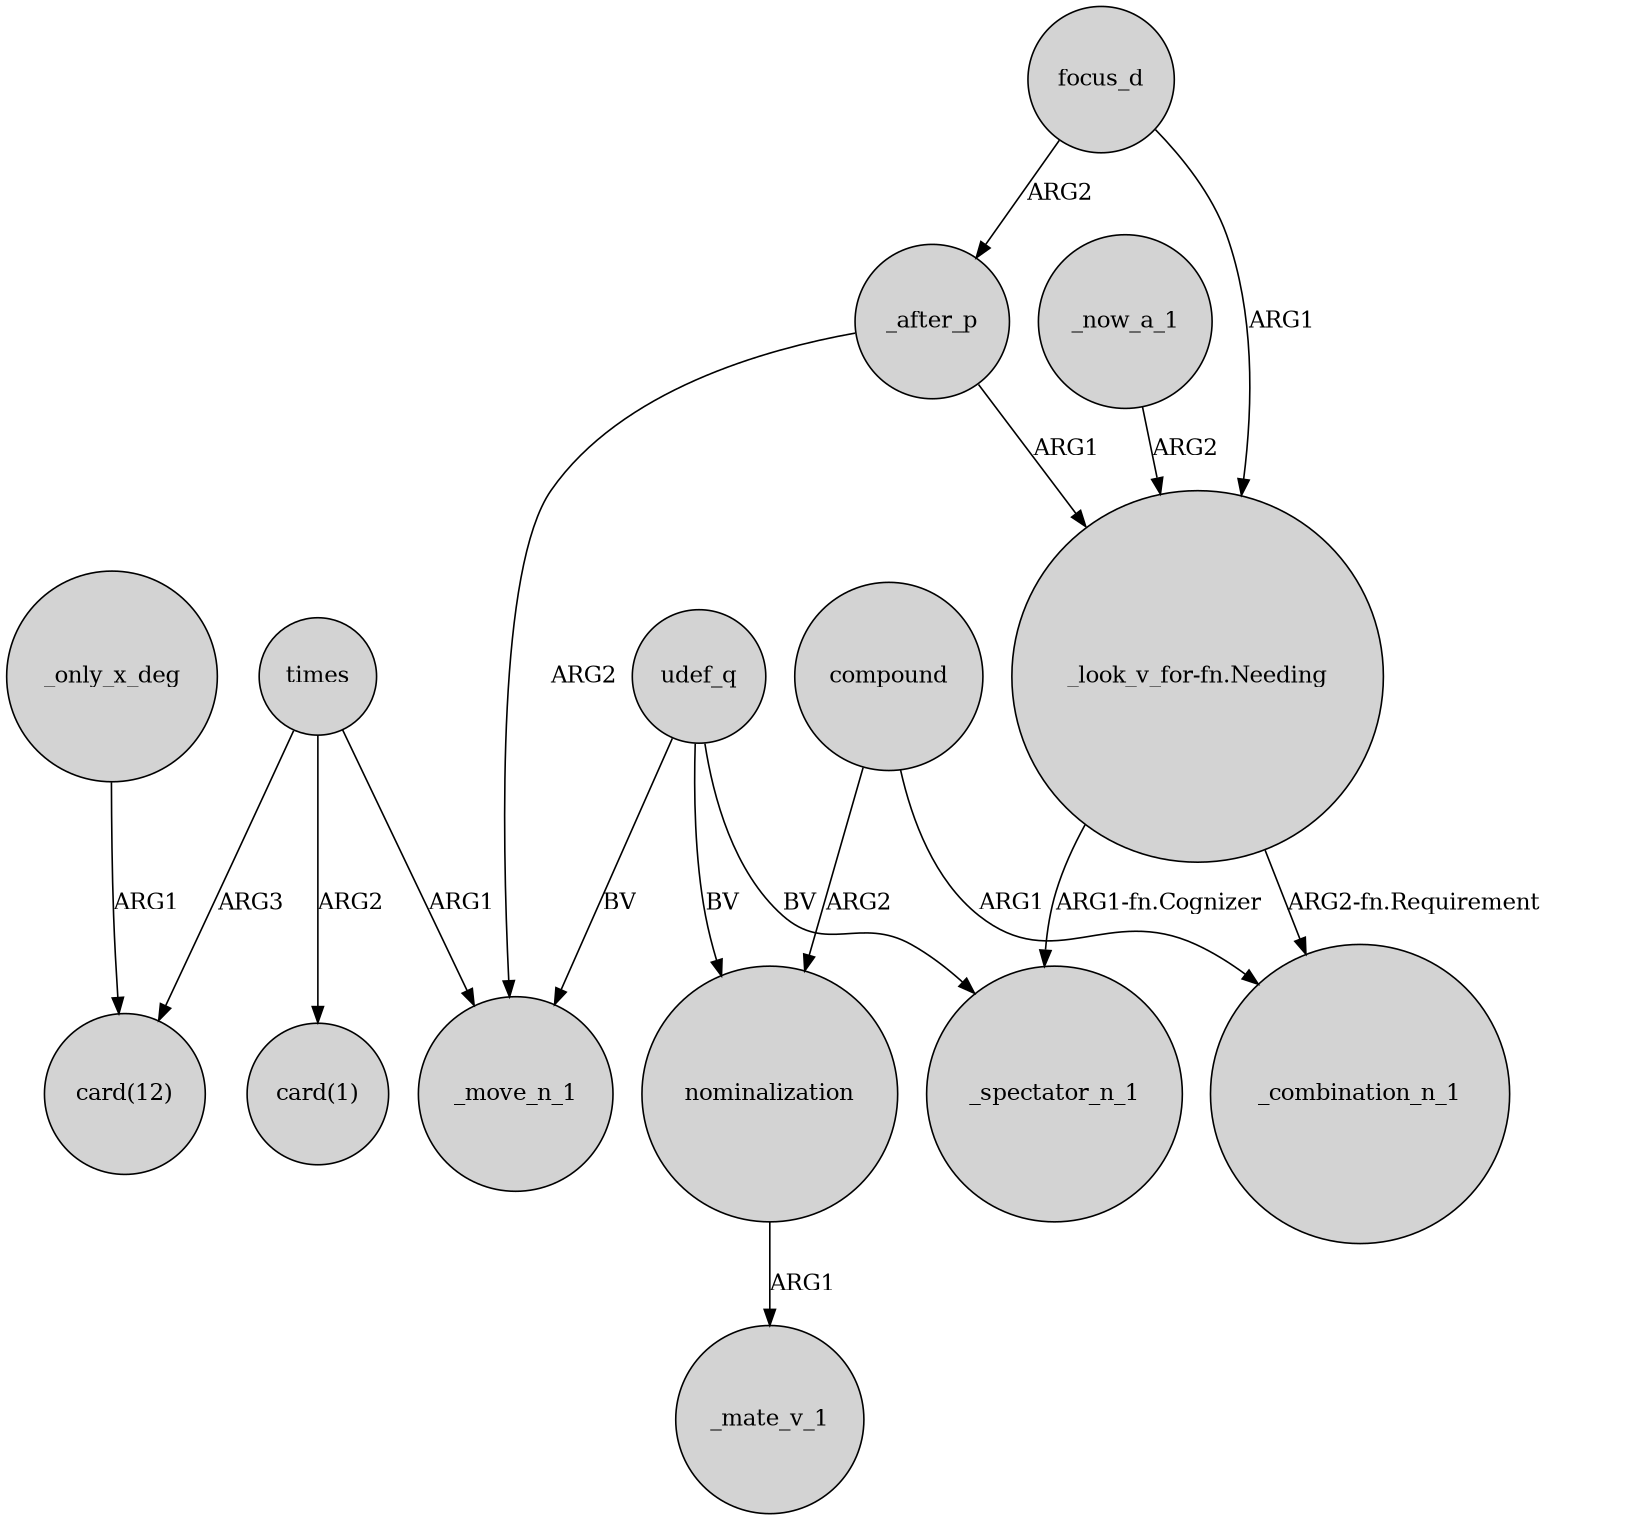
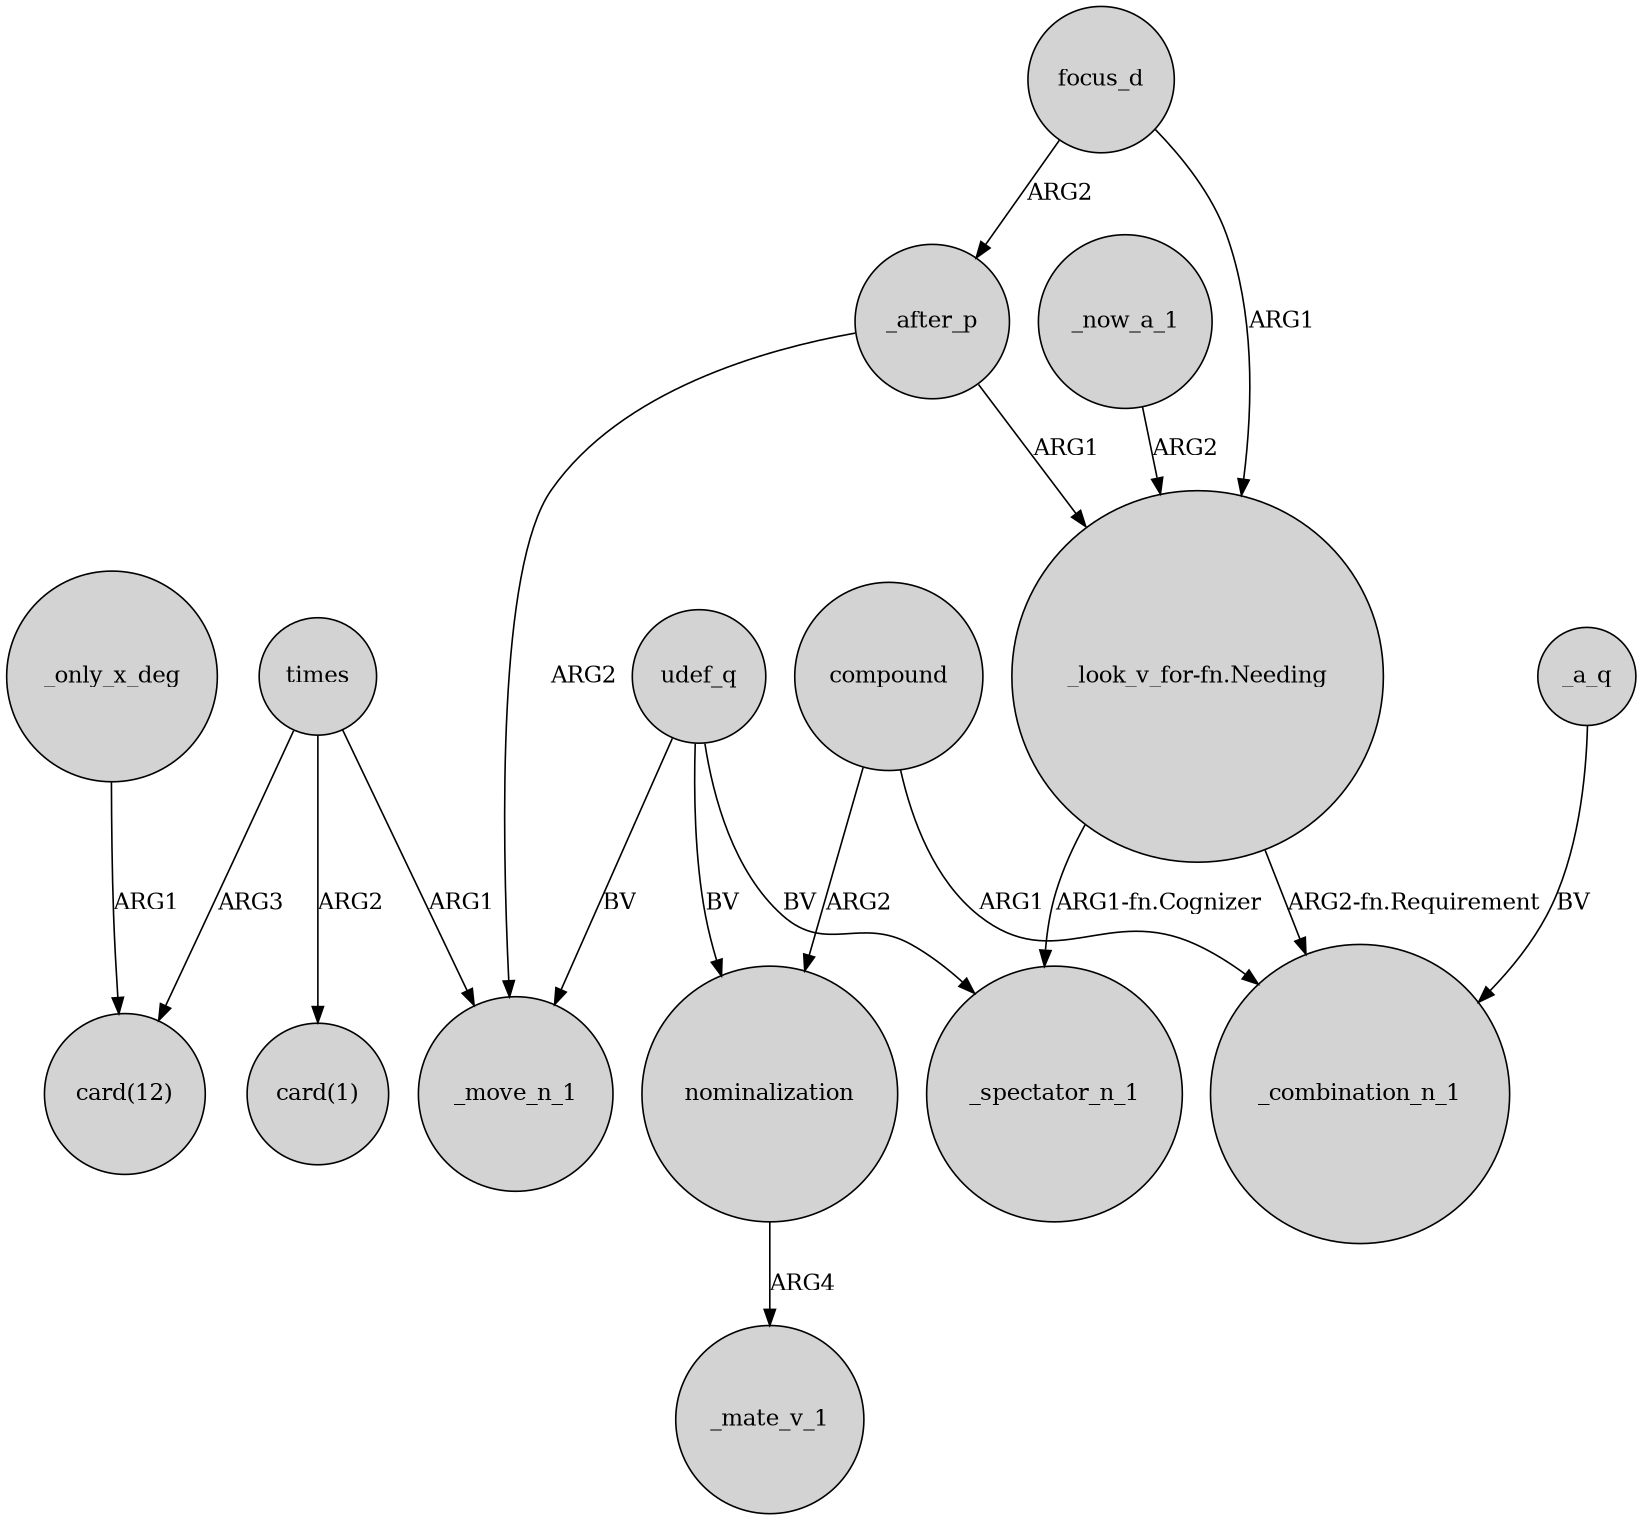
none -> (1587, 676)
(803, 1284) -> (803, 1284)
